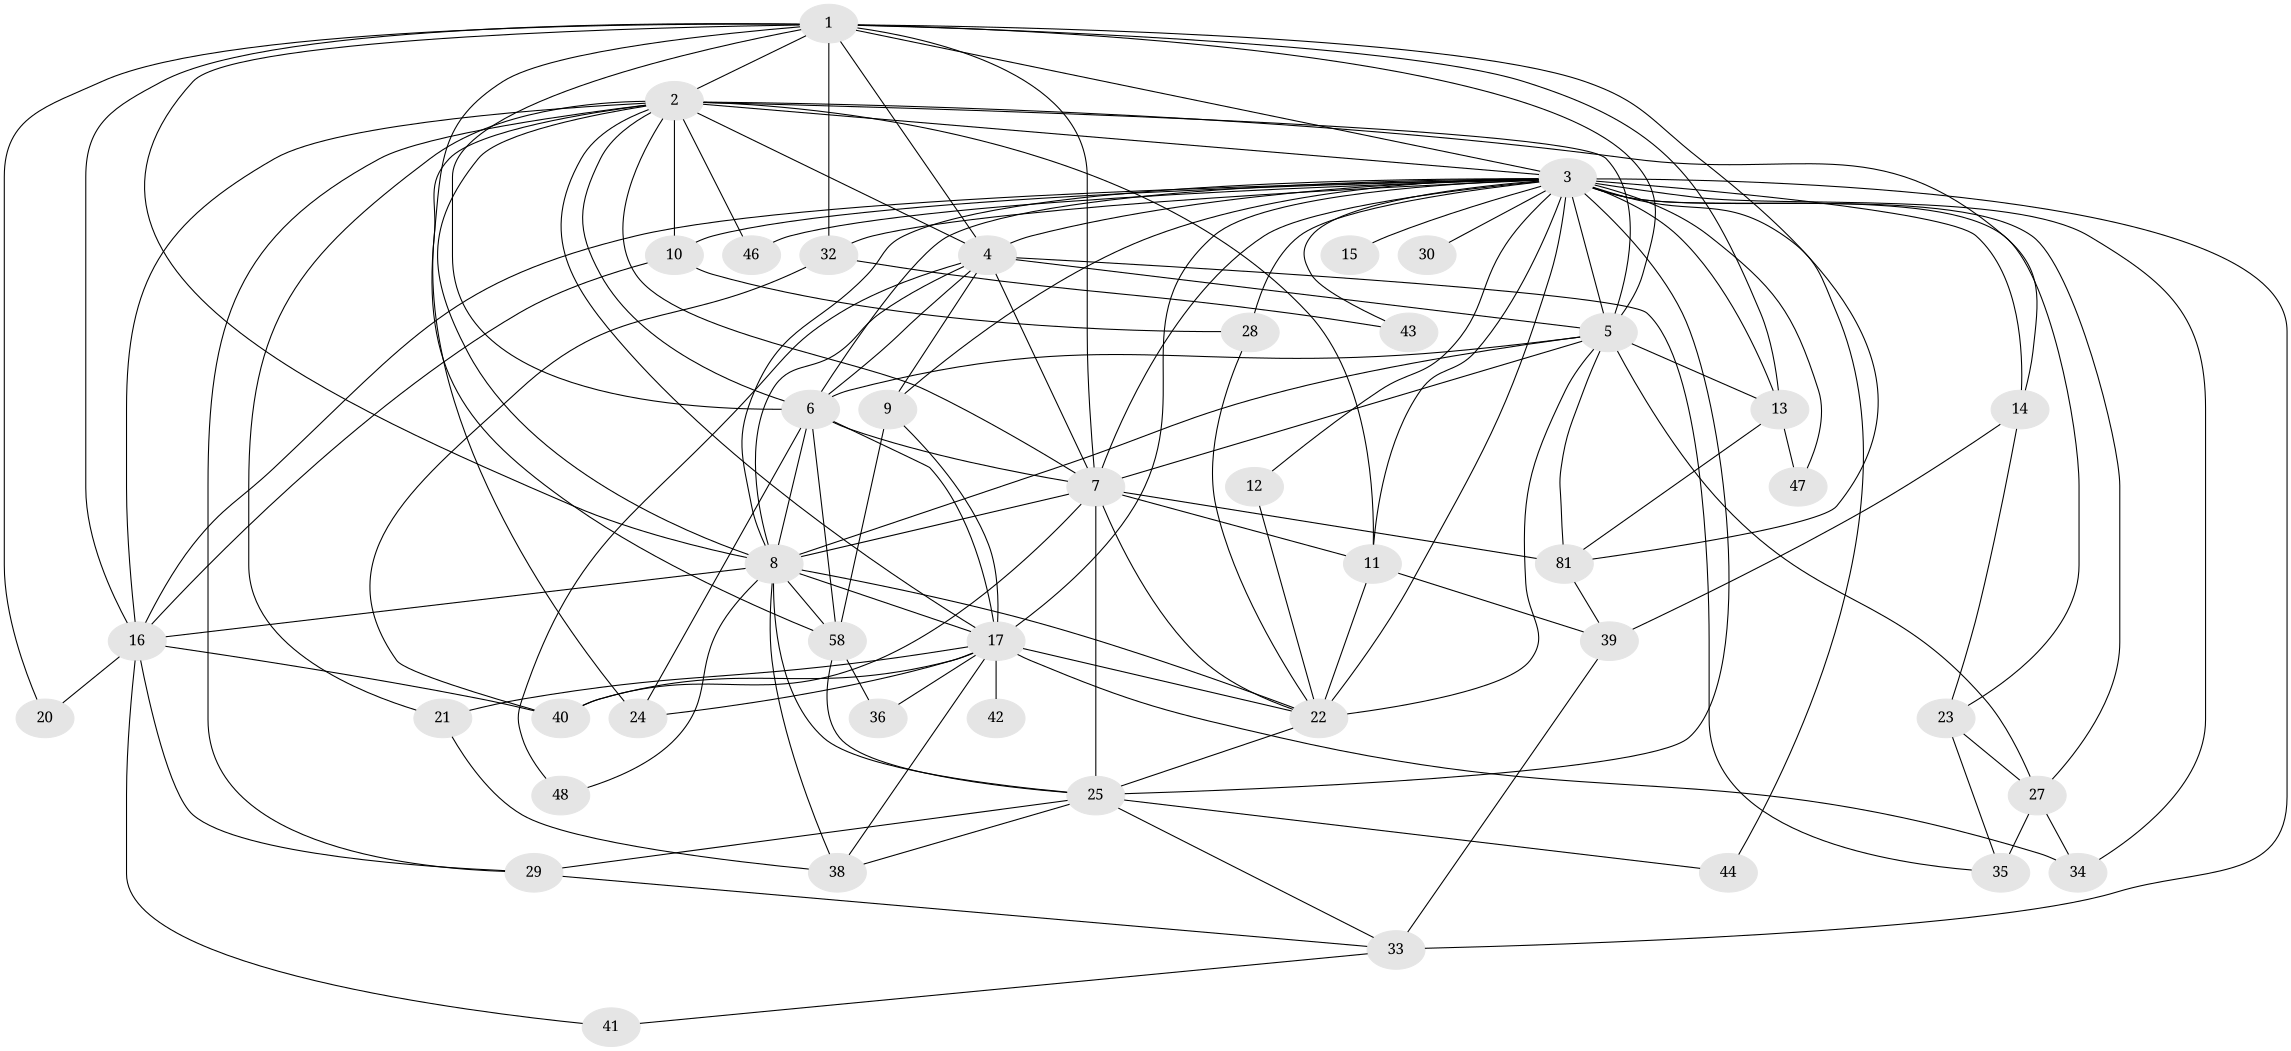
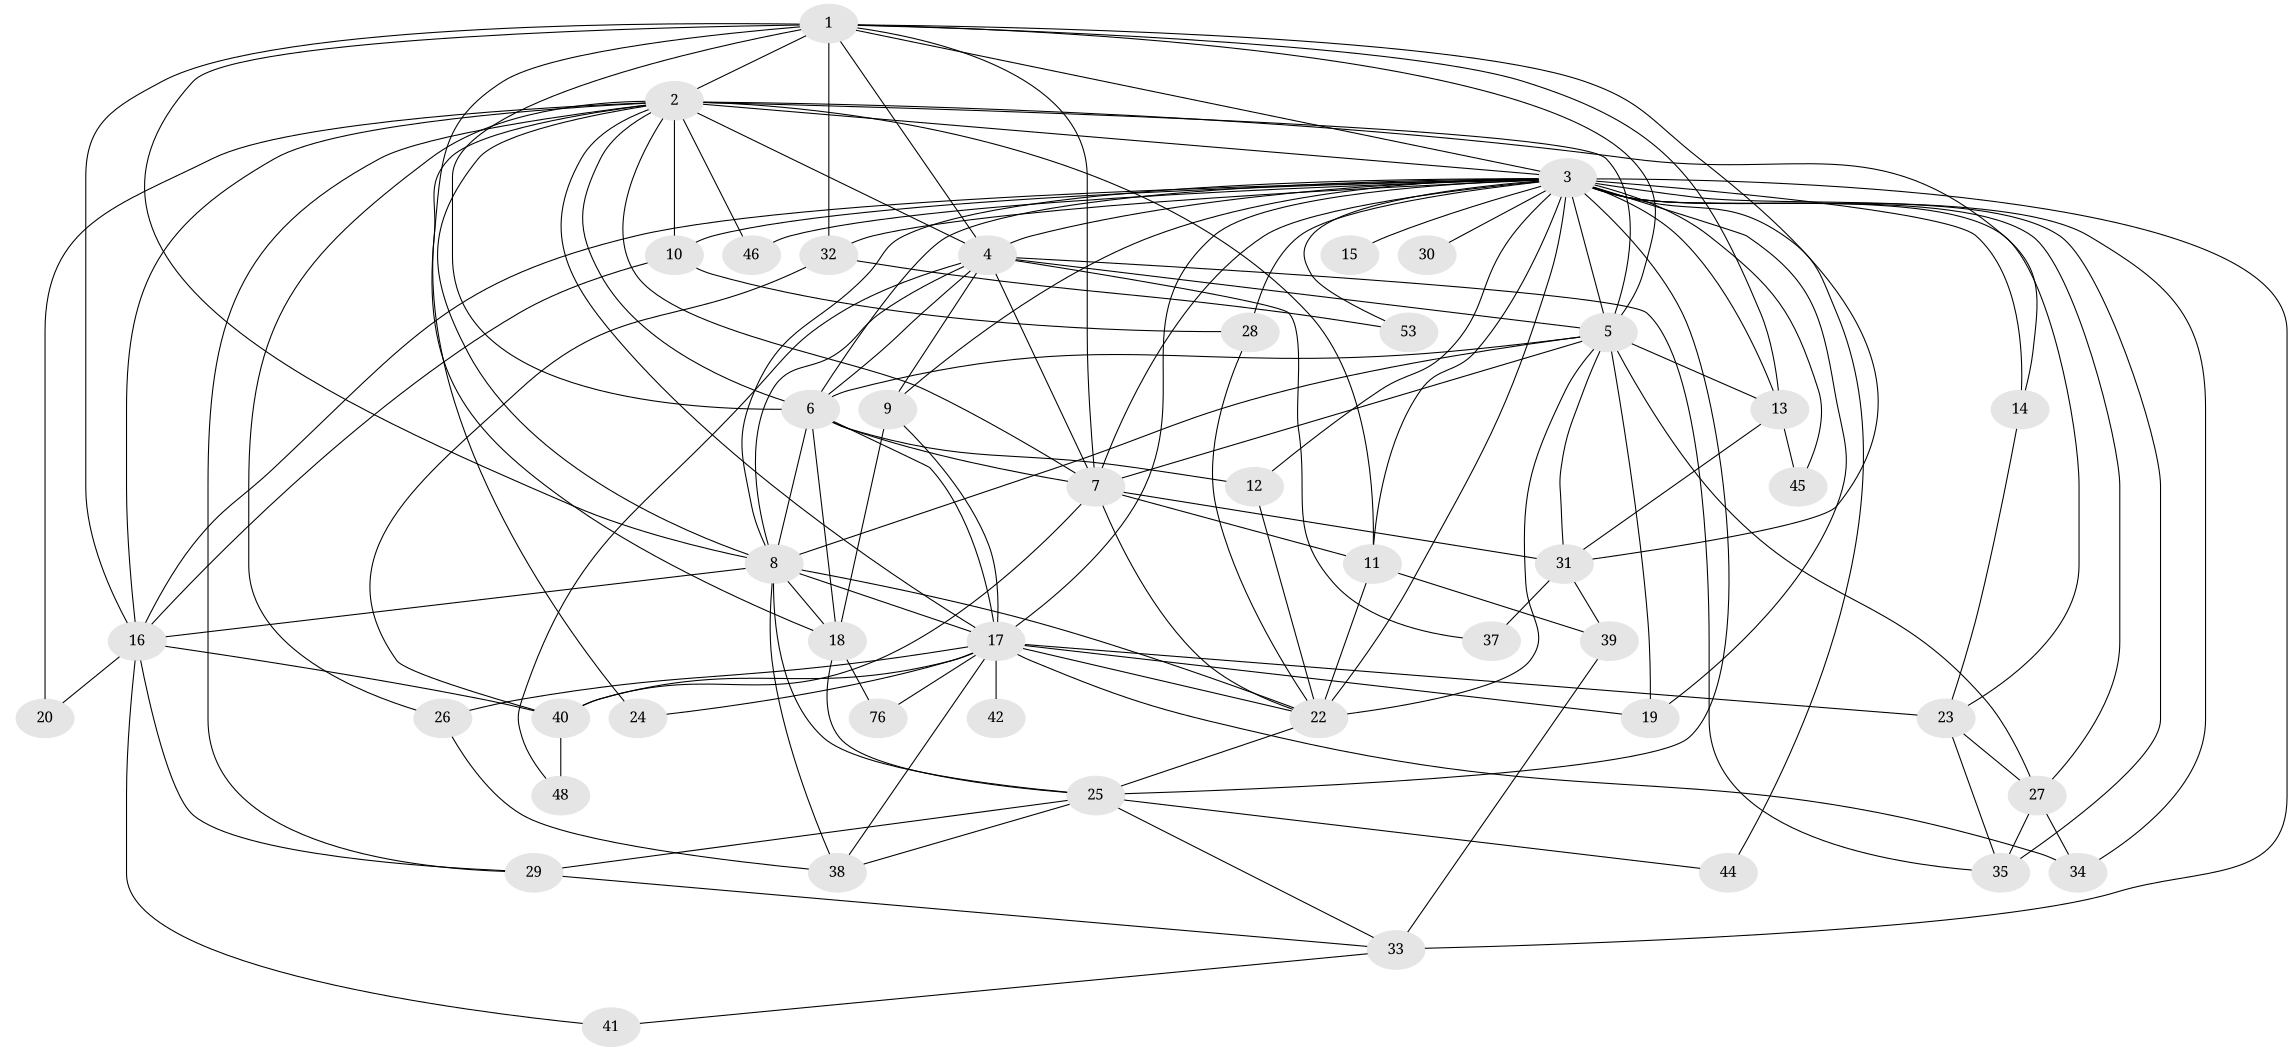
(115, 77) -> (128, 200)
(1409, 332) -> (1409, 332)
none -> (2119, 336)
(1798, 487) -> (1798, 487)
(935, 525) -> none
(1821, 535) -> none
(724, 564) -> (1028, 457)
(1564, 564) -> (1564, 564)
(837, 641) -> (837, 641)
none -> (1491, 641)
(1096, 648) -> none
none -> (1471, 680)
(699, 698) -> (561, 757)
(443, 718) -> (443, 718)
(878, 718) -> (878, 718)
none -> (1650, 718)
